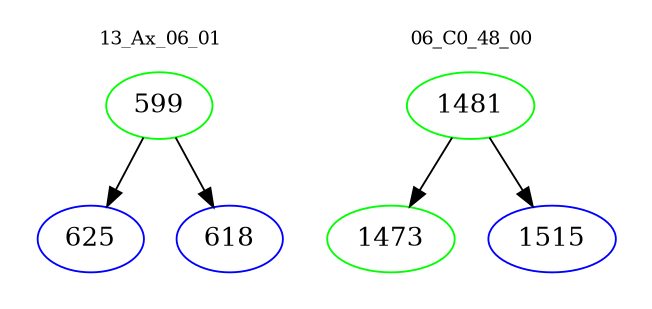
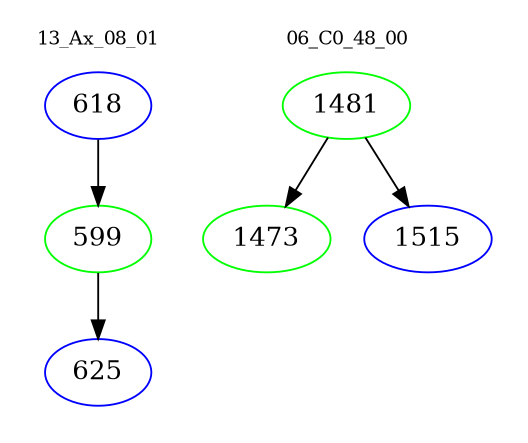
(160, 40) -> (98, 40)
(190, 164) -> (98, 163)
